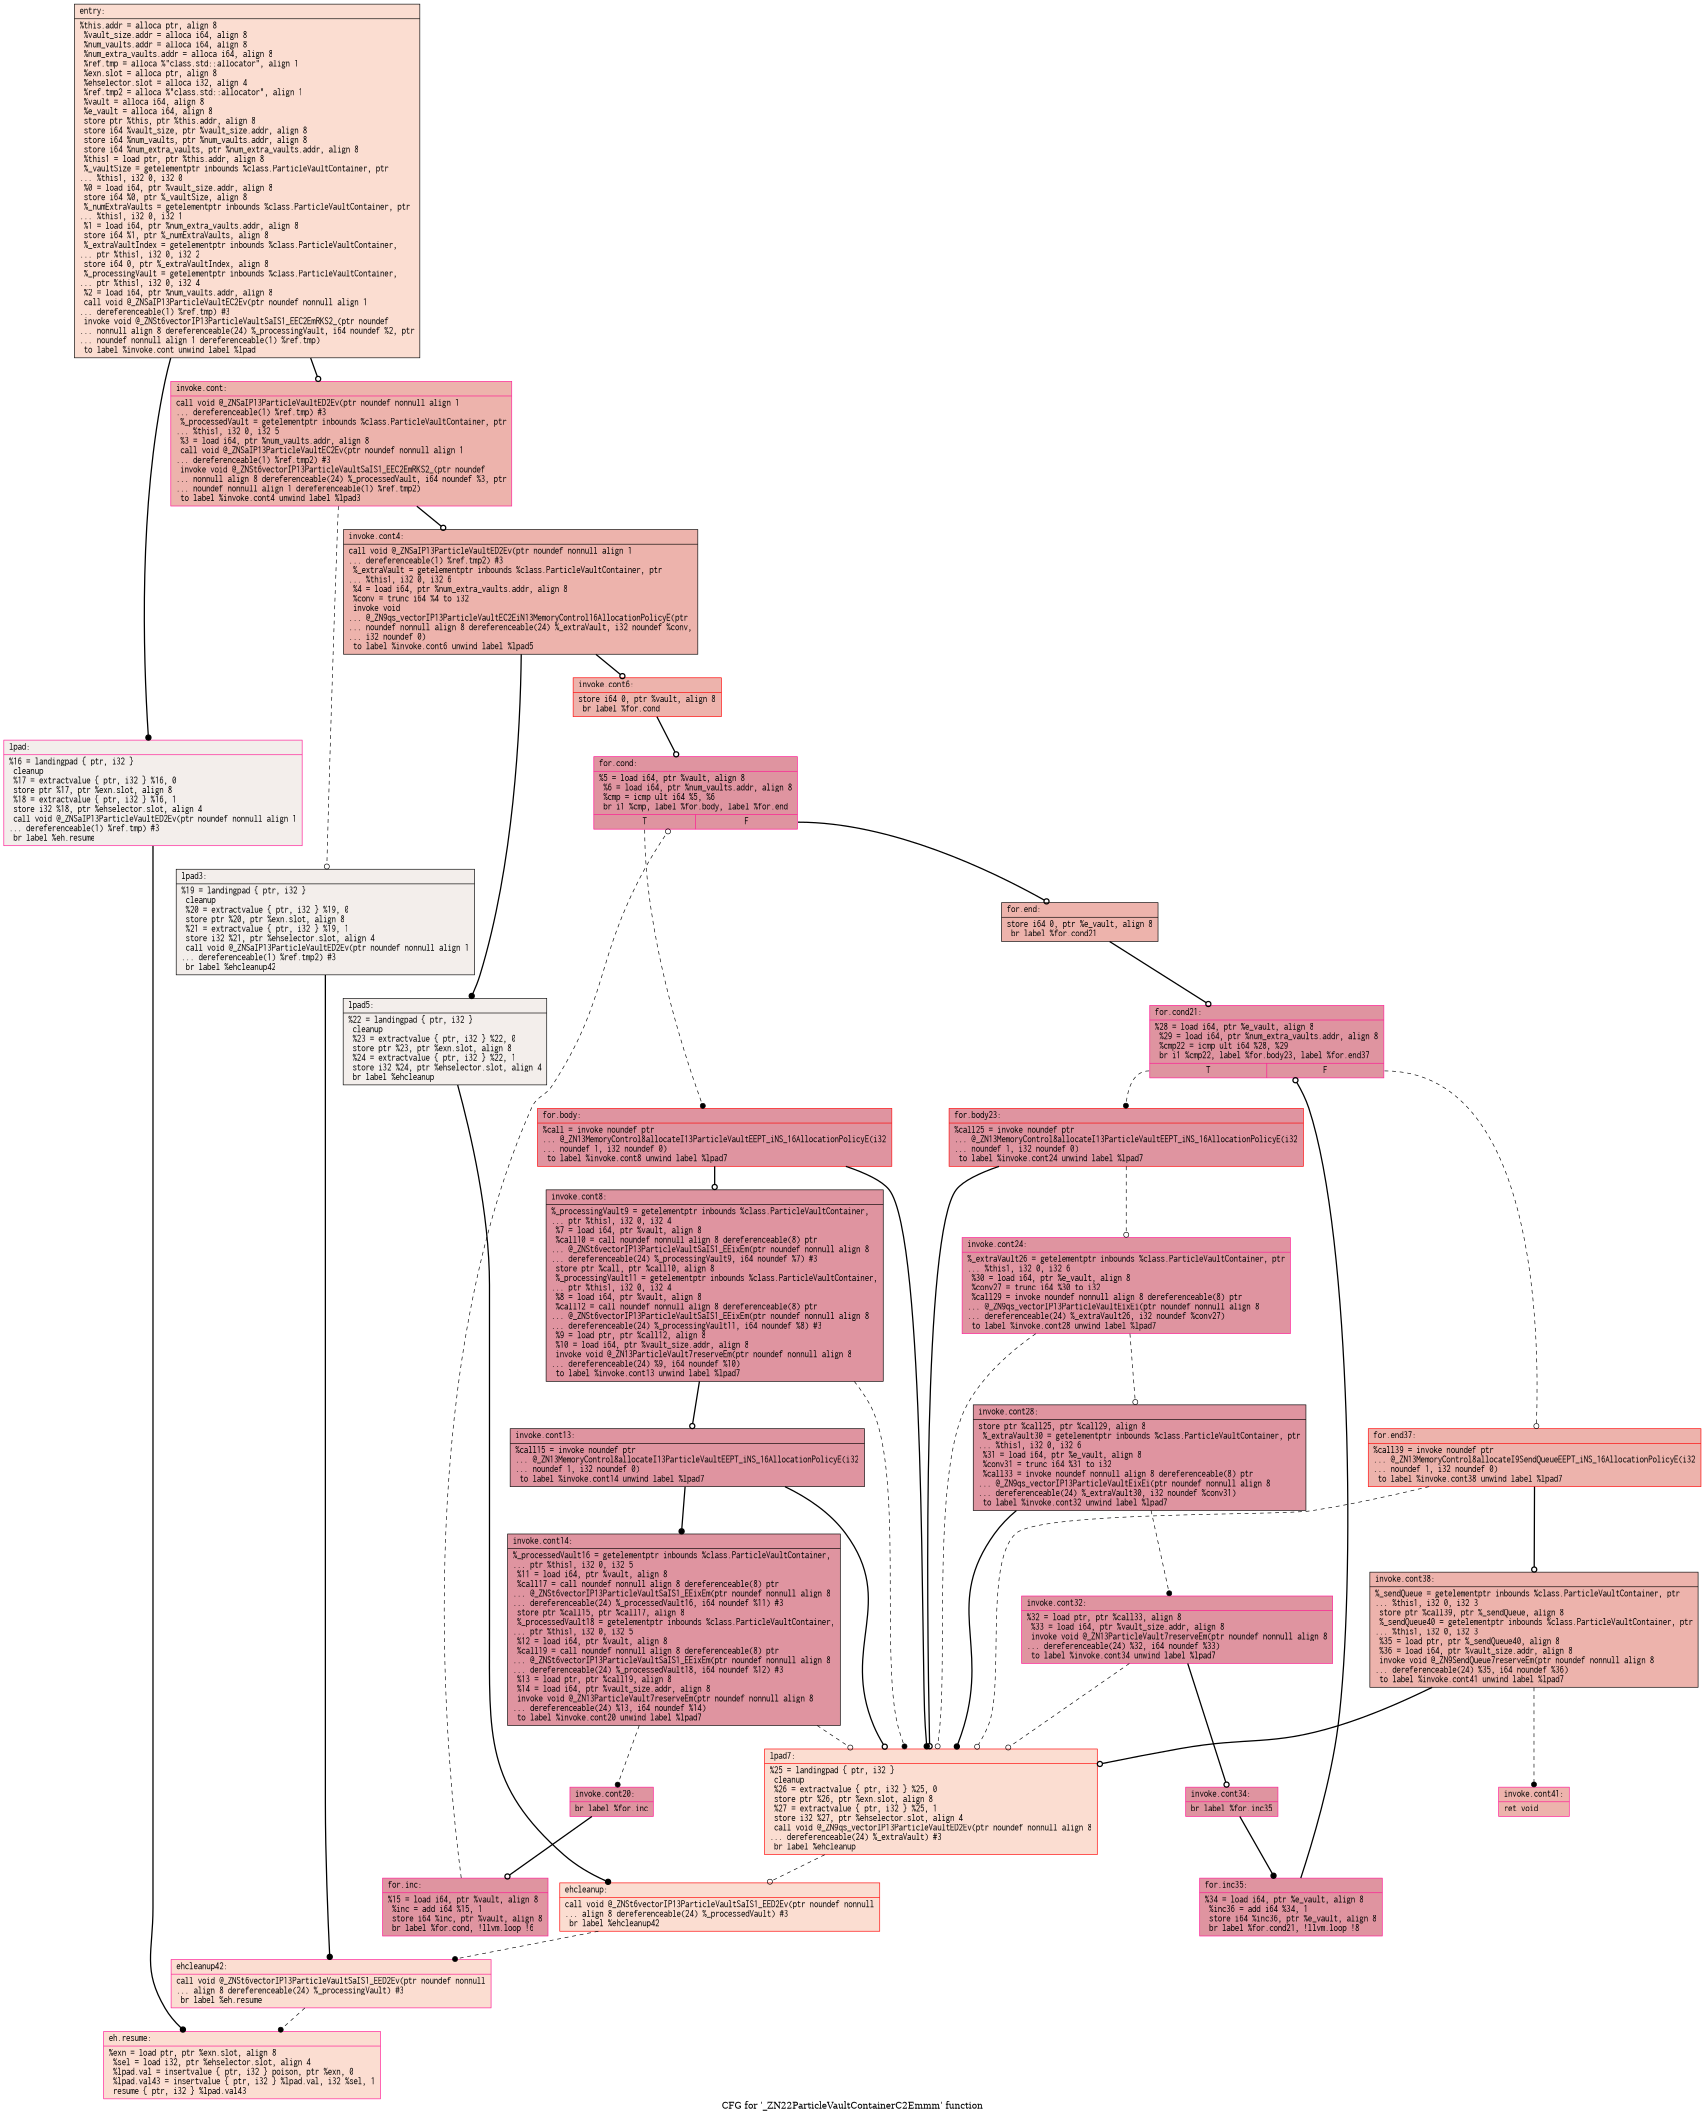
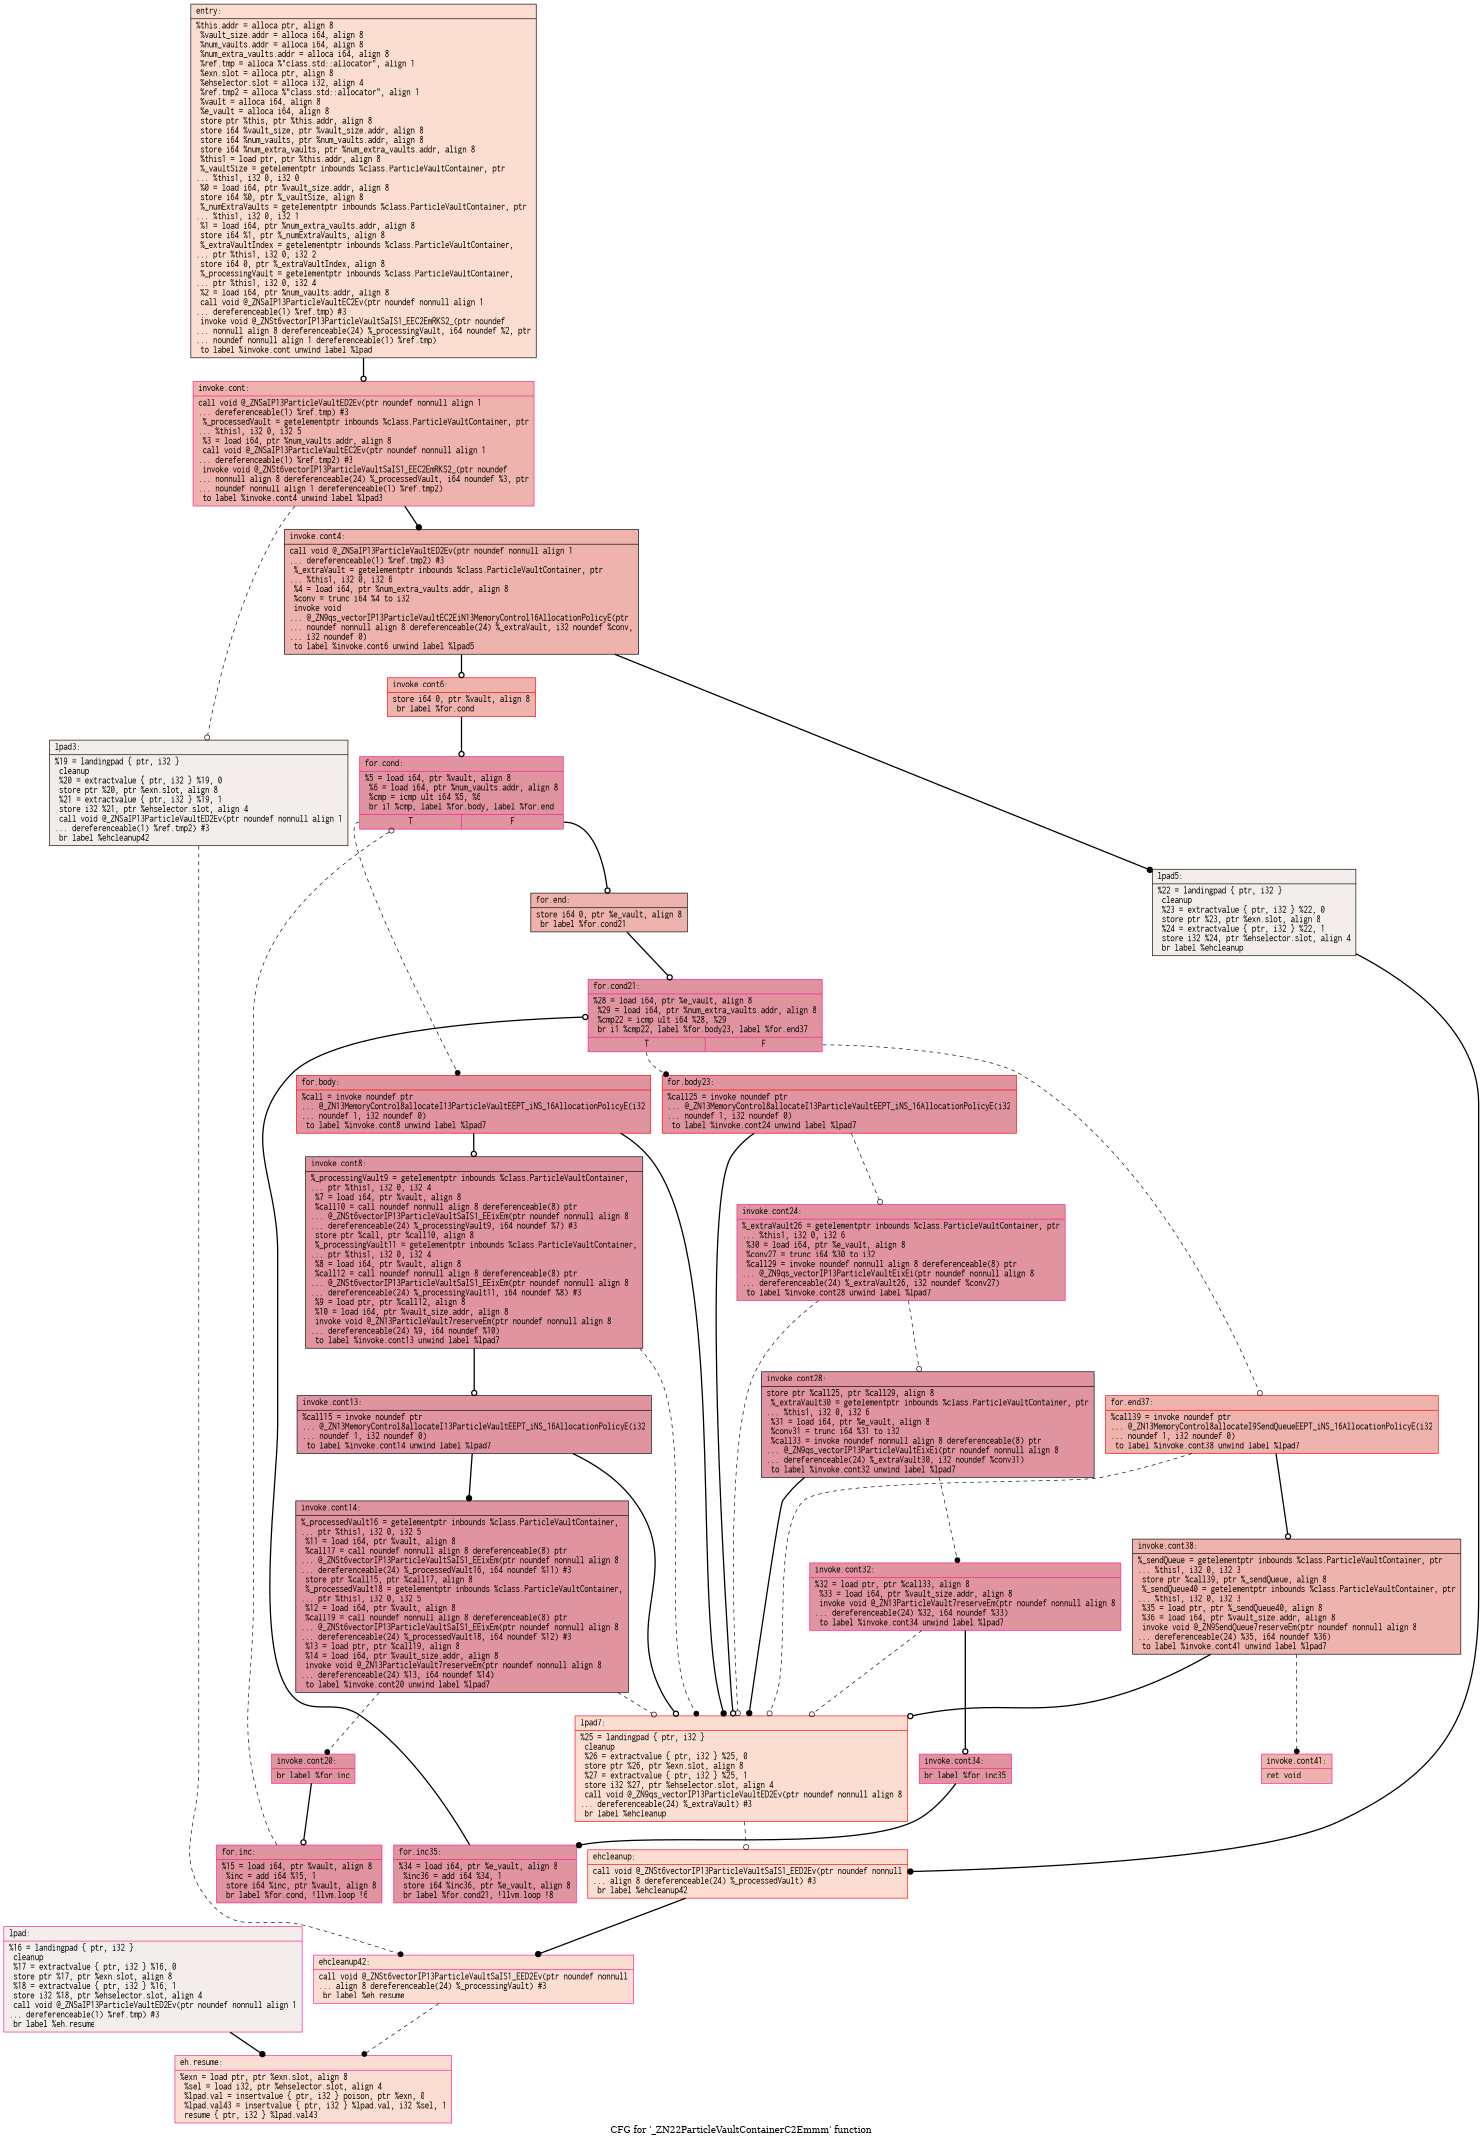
(429, 516) -> (411, 516)
(146, 546) -> none
(325, 1465) -> (199, 1476)
(528, 1945) -> (613, 1926)
